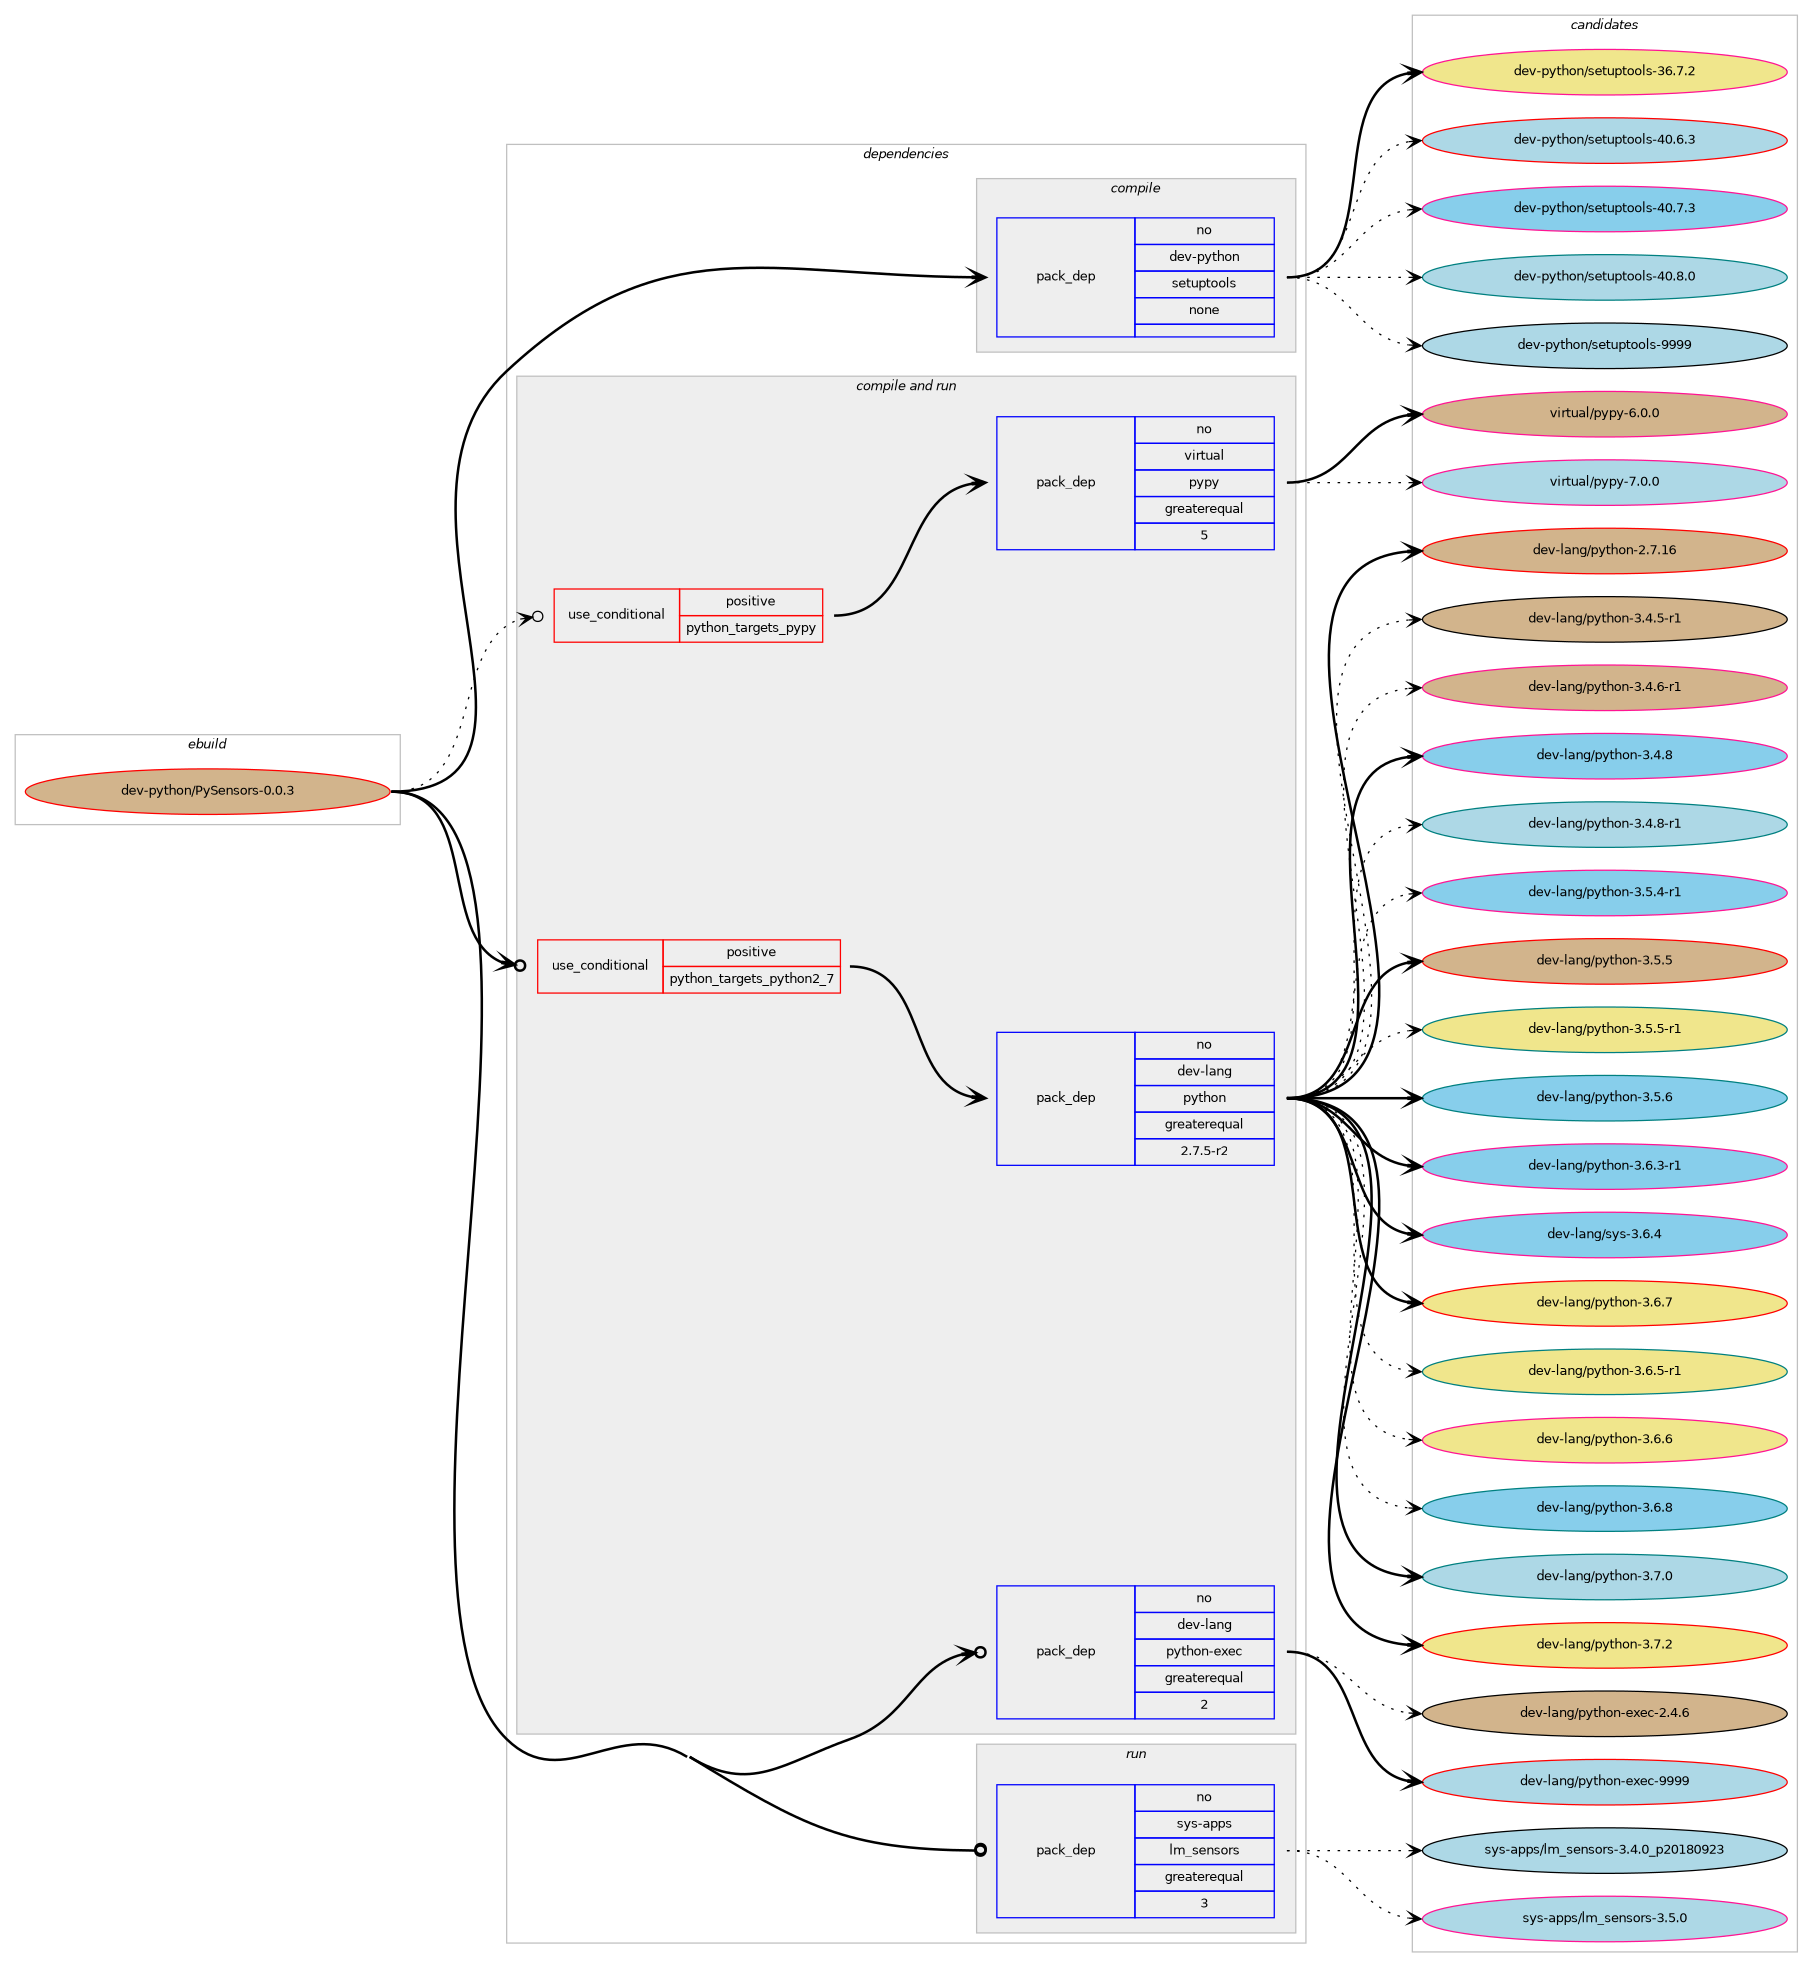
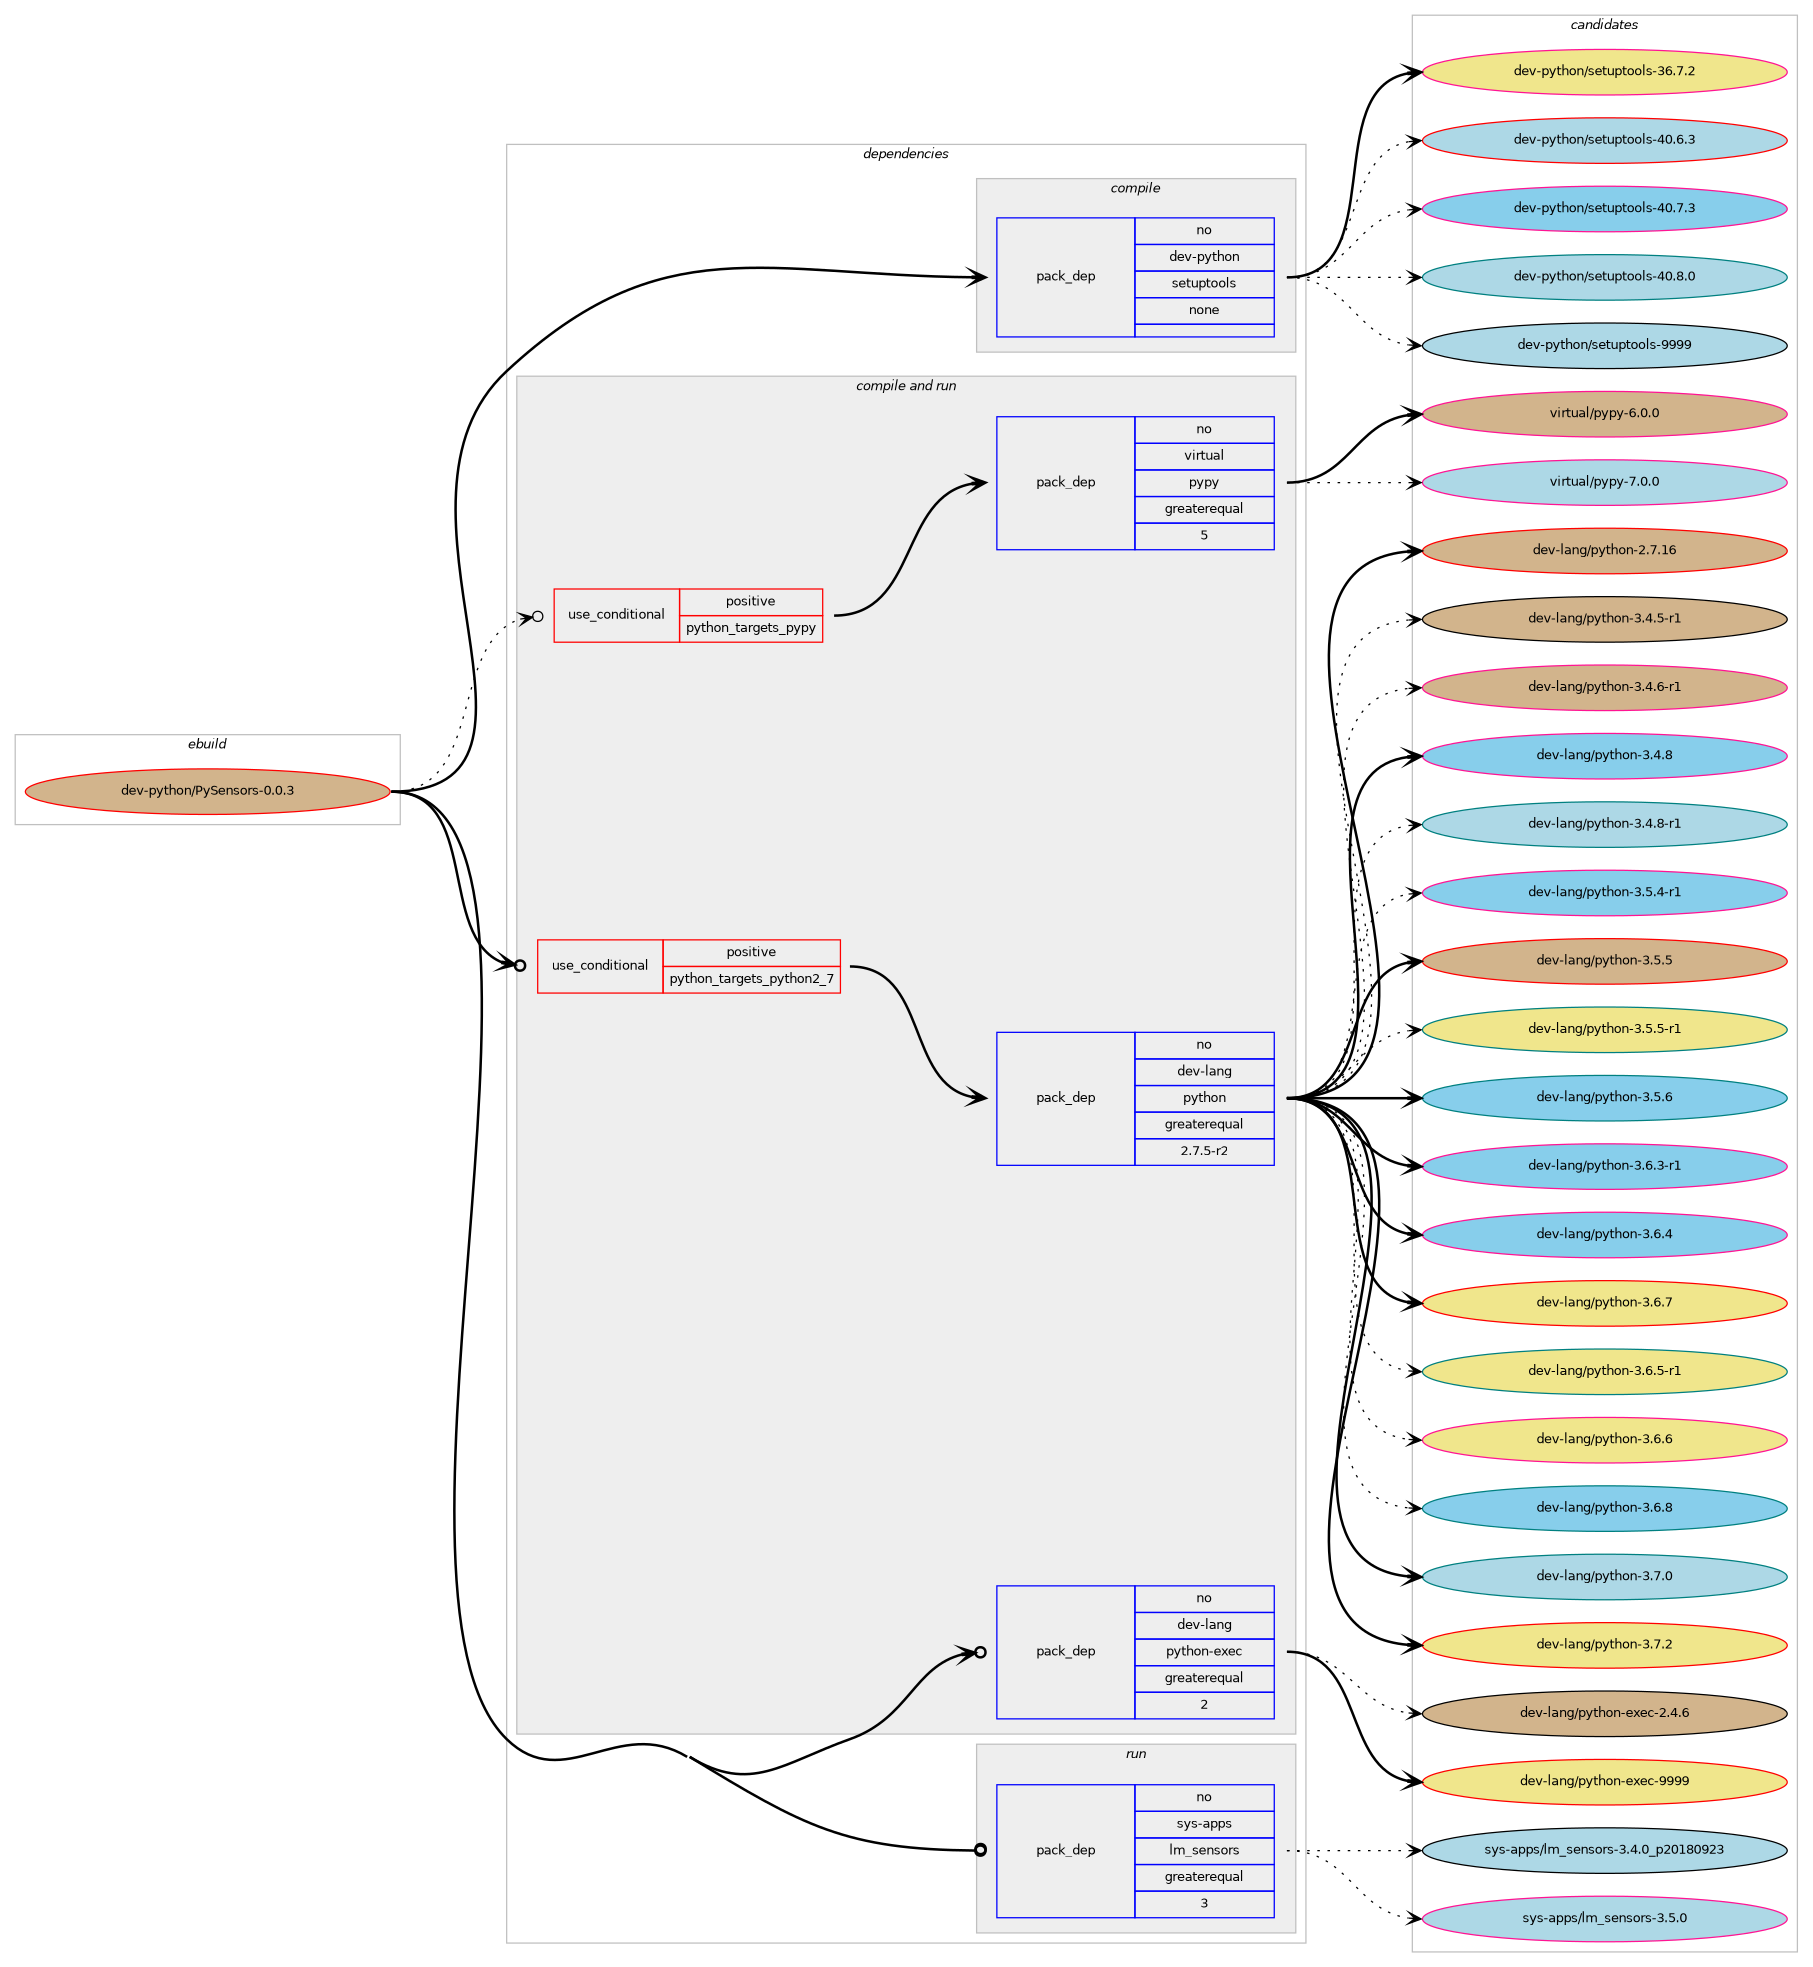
(1605, 1235) -> (1605, 1235)
(1605, 1782) -> (1605, 1782)
